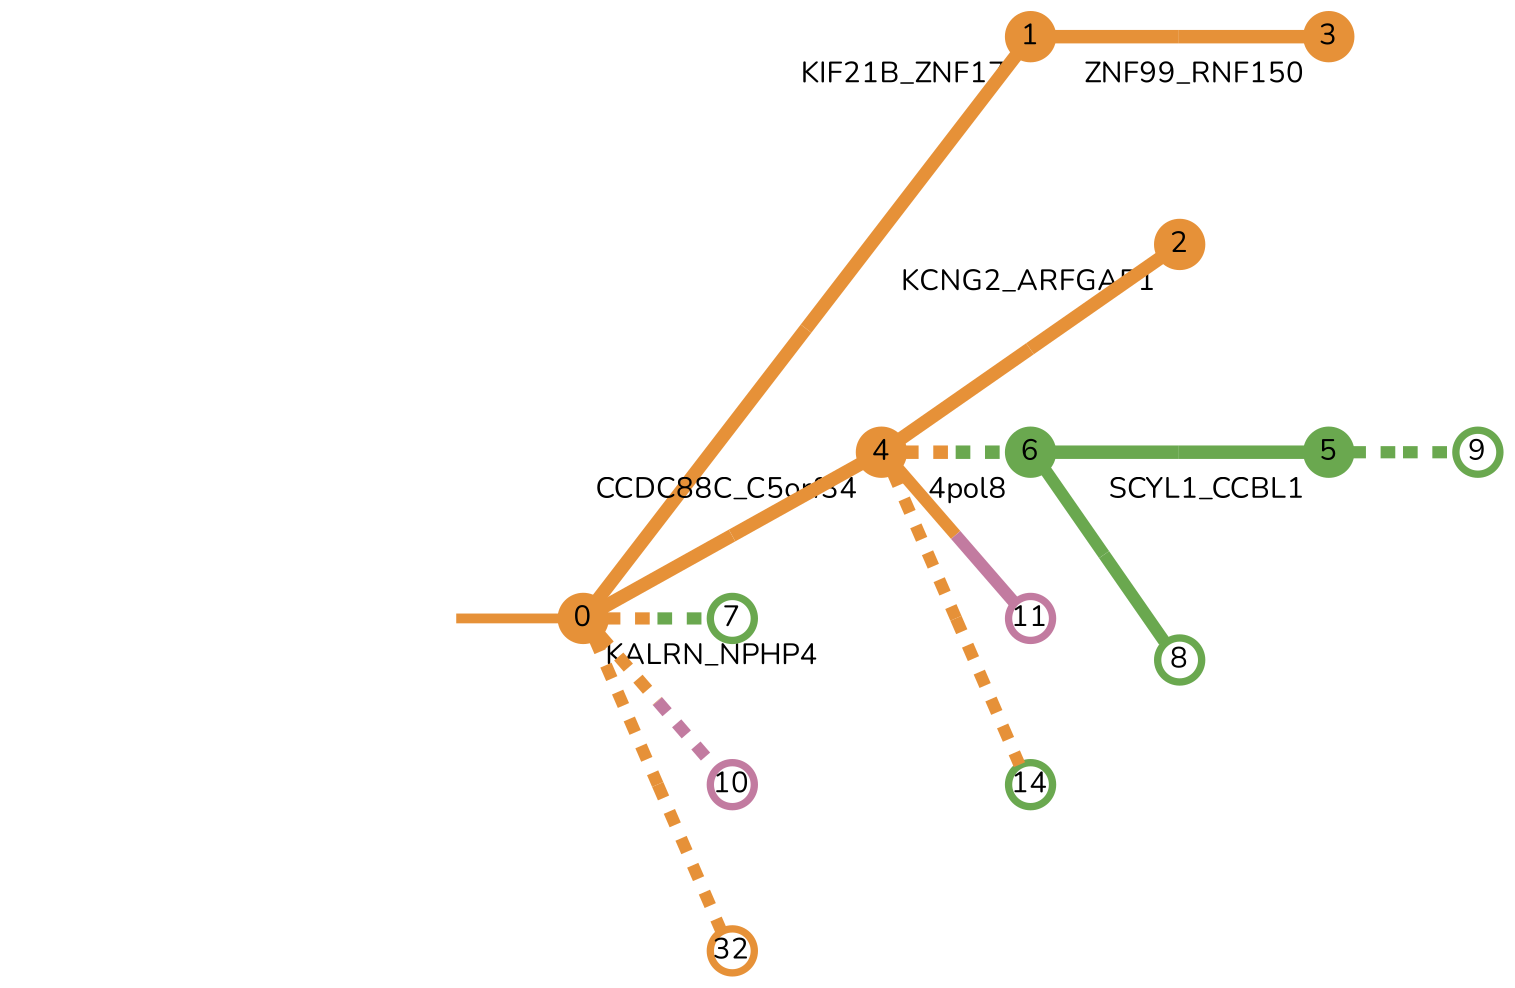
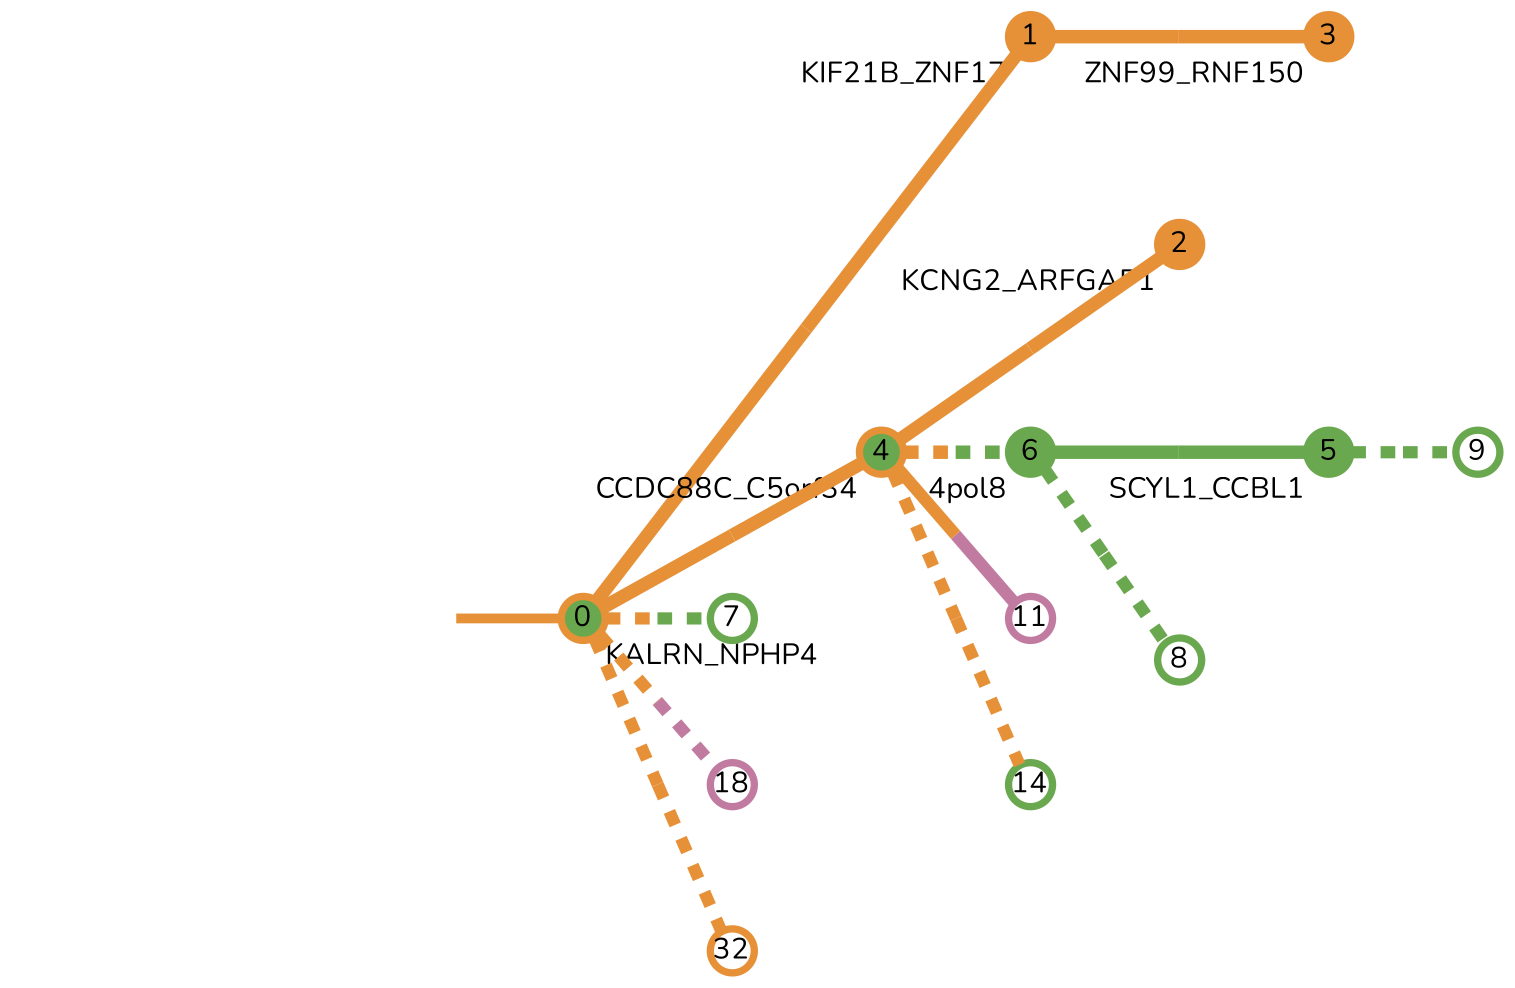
(881, 452) -> (881, 452)
(1104, 555) -> (1104, 555)
(583, 618) -> (583, 618)
(732, 785) -> (732, 785)
